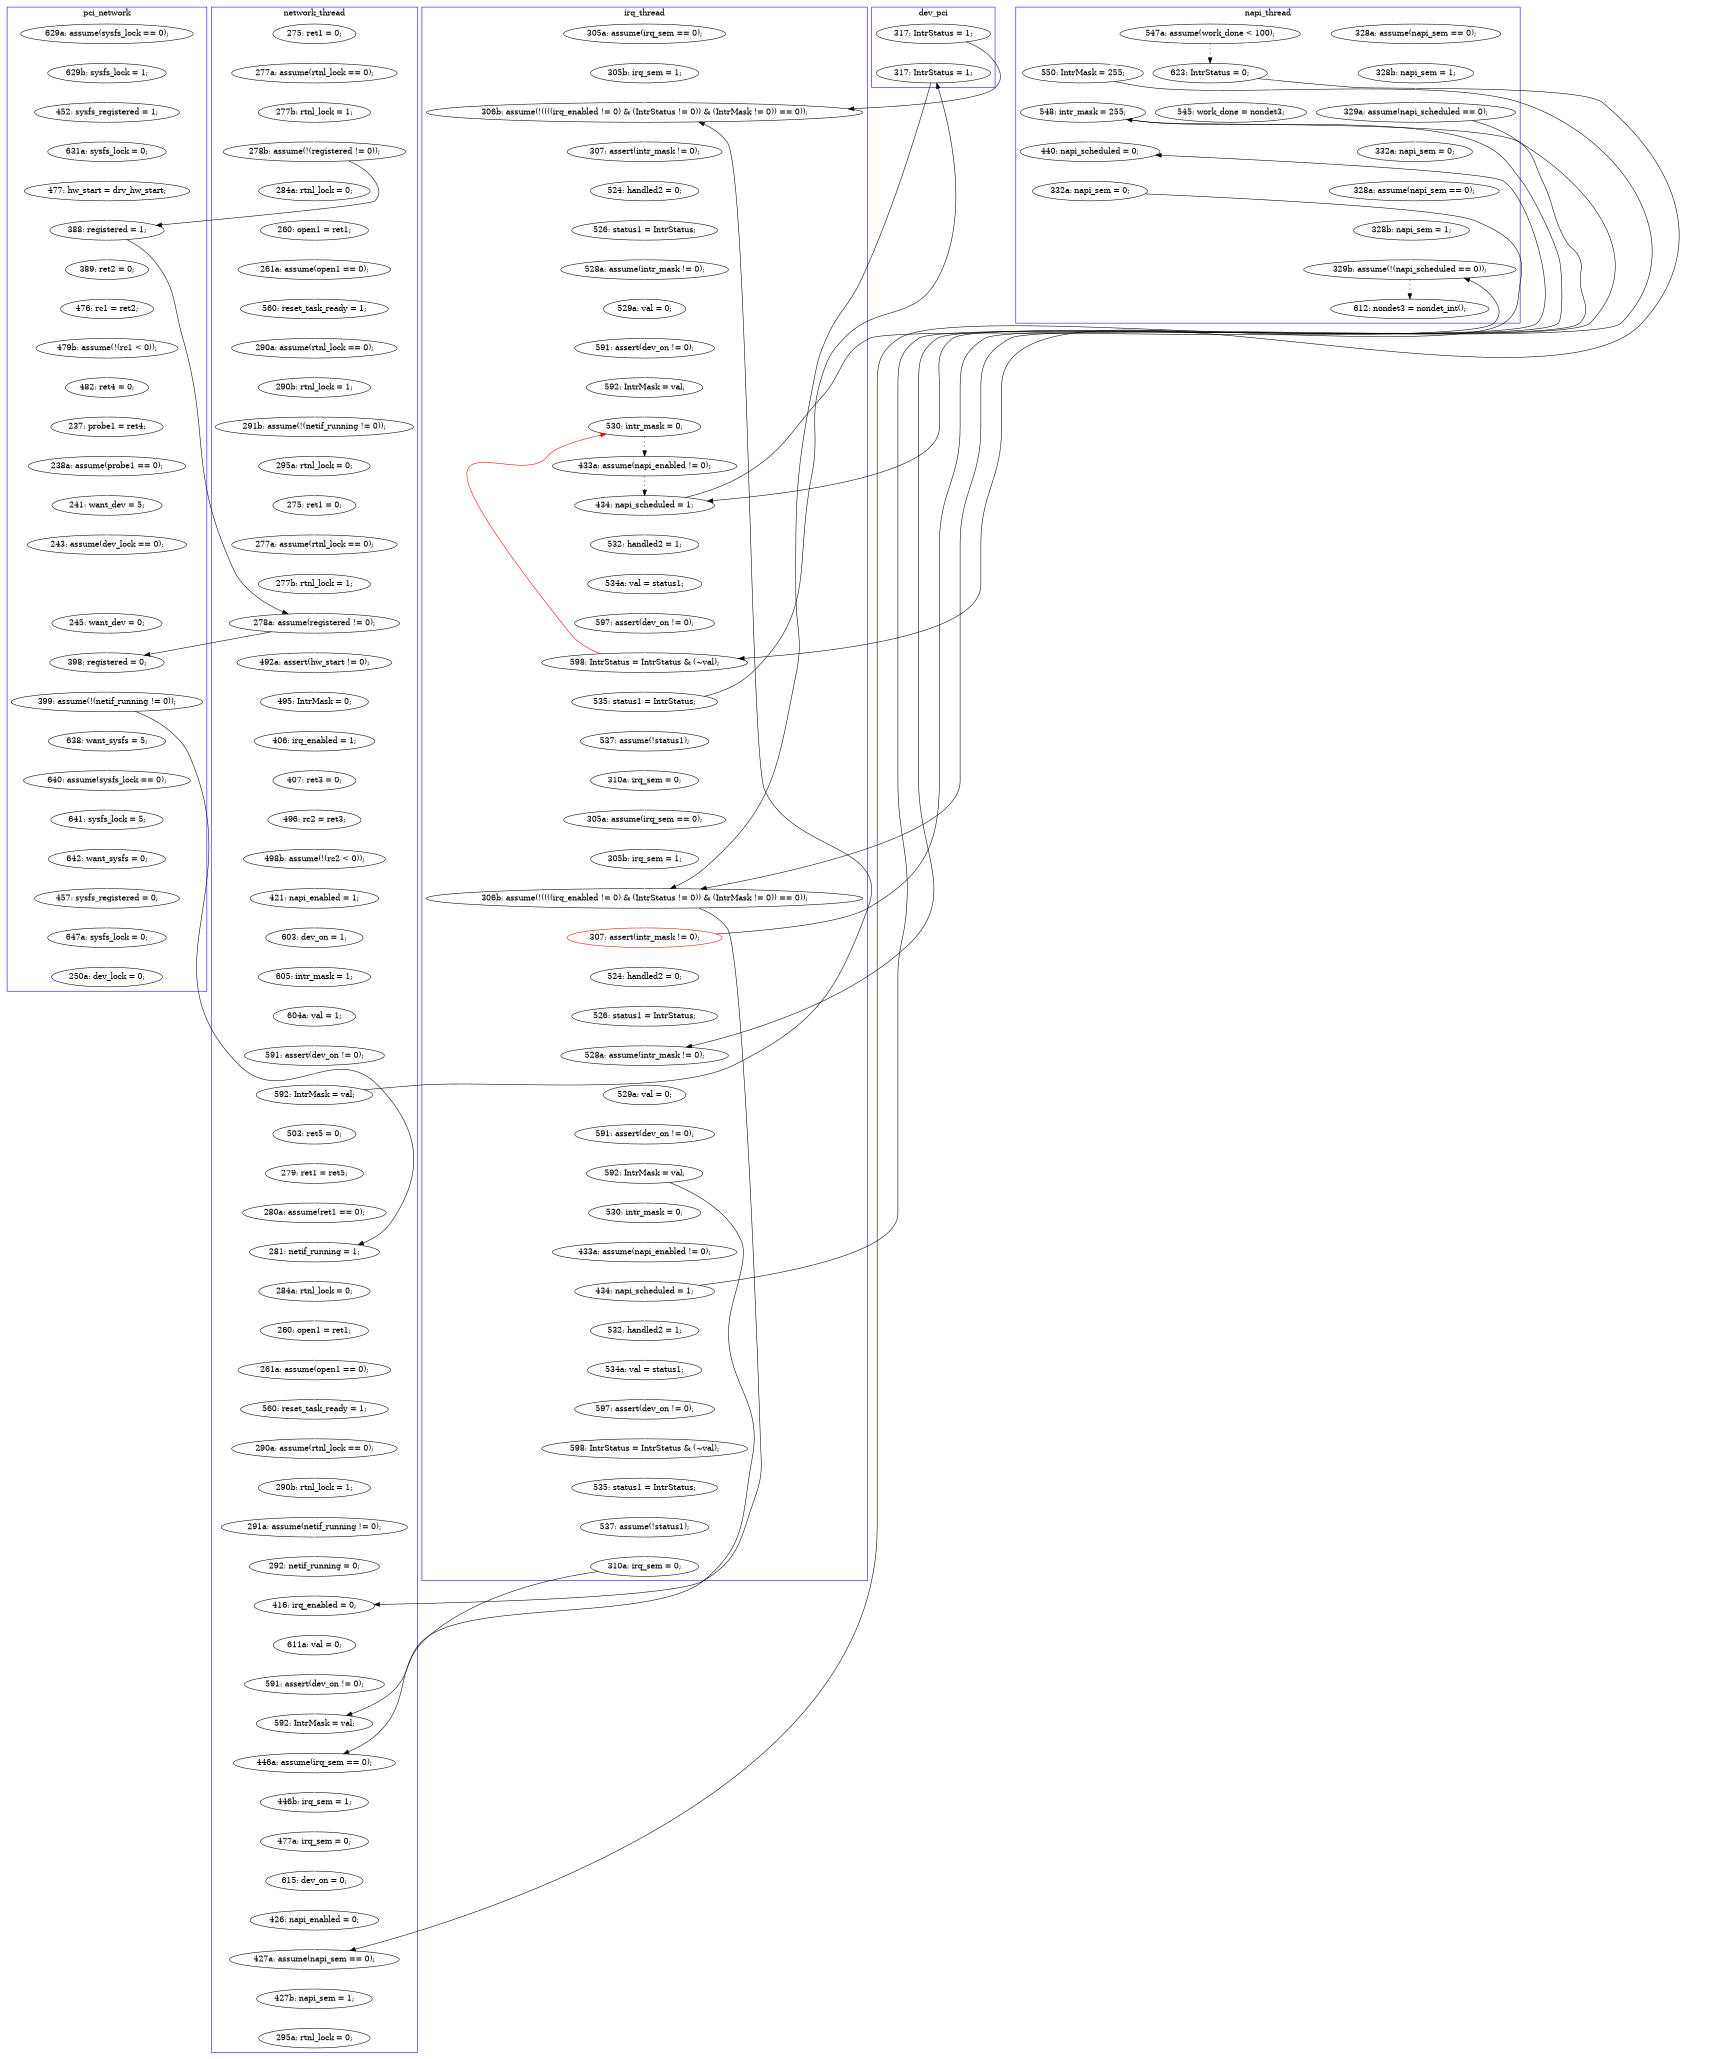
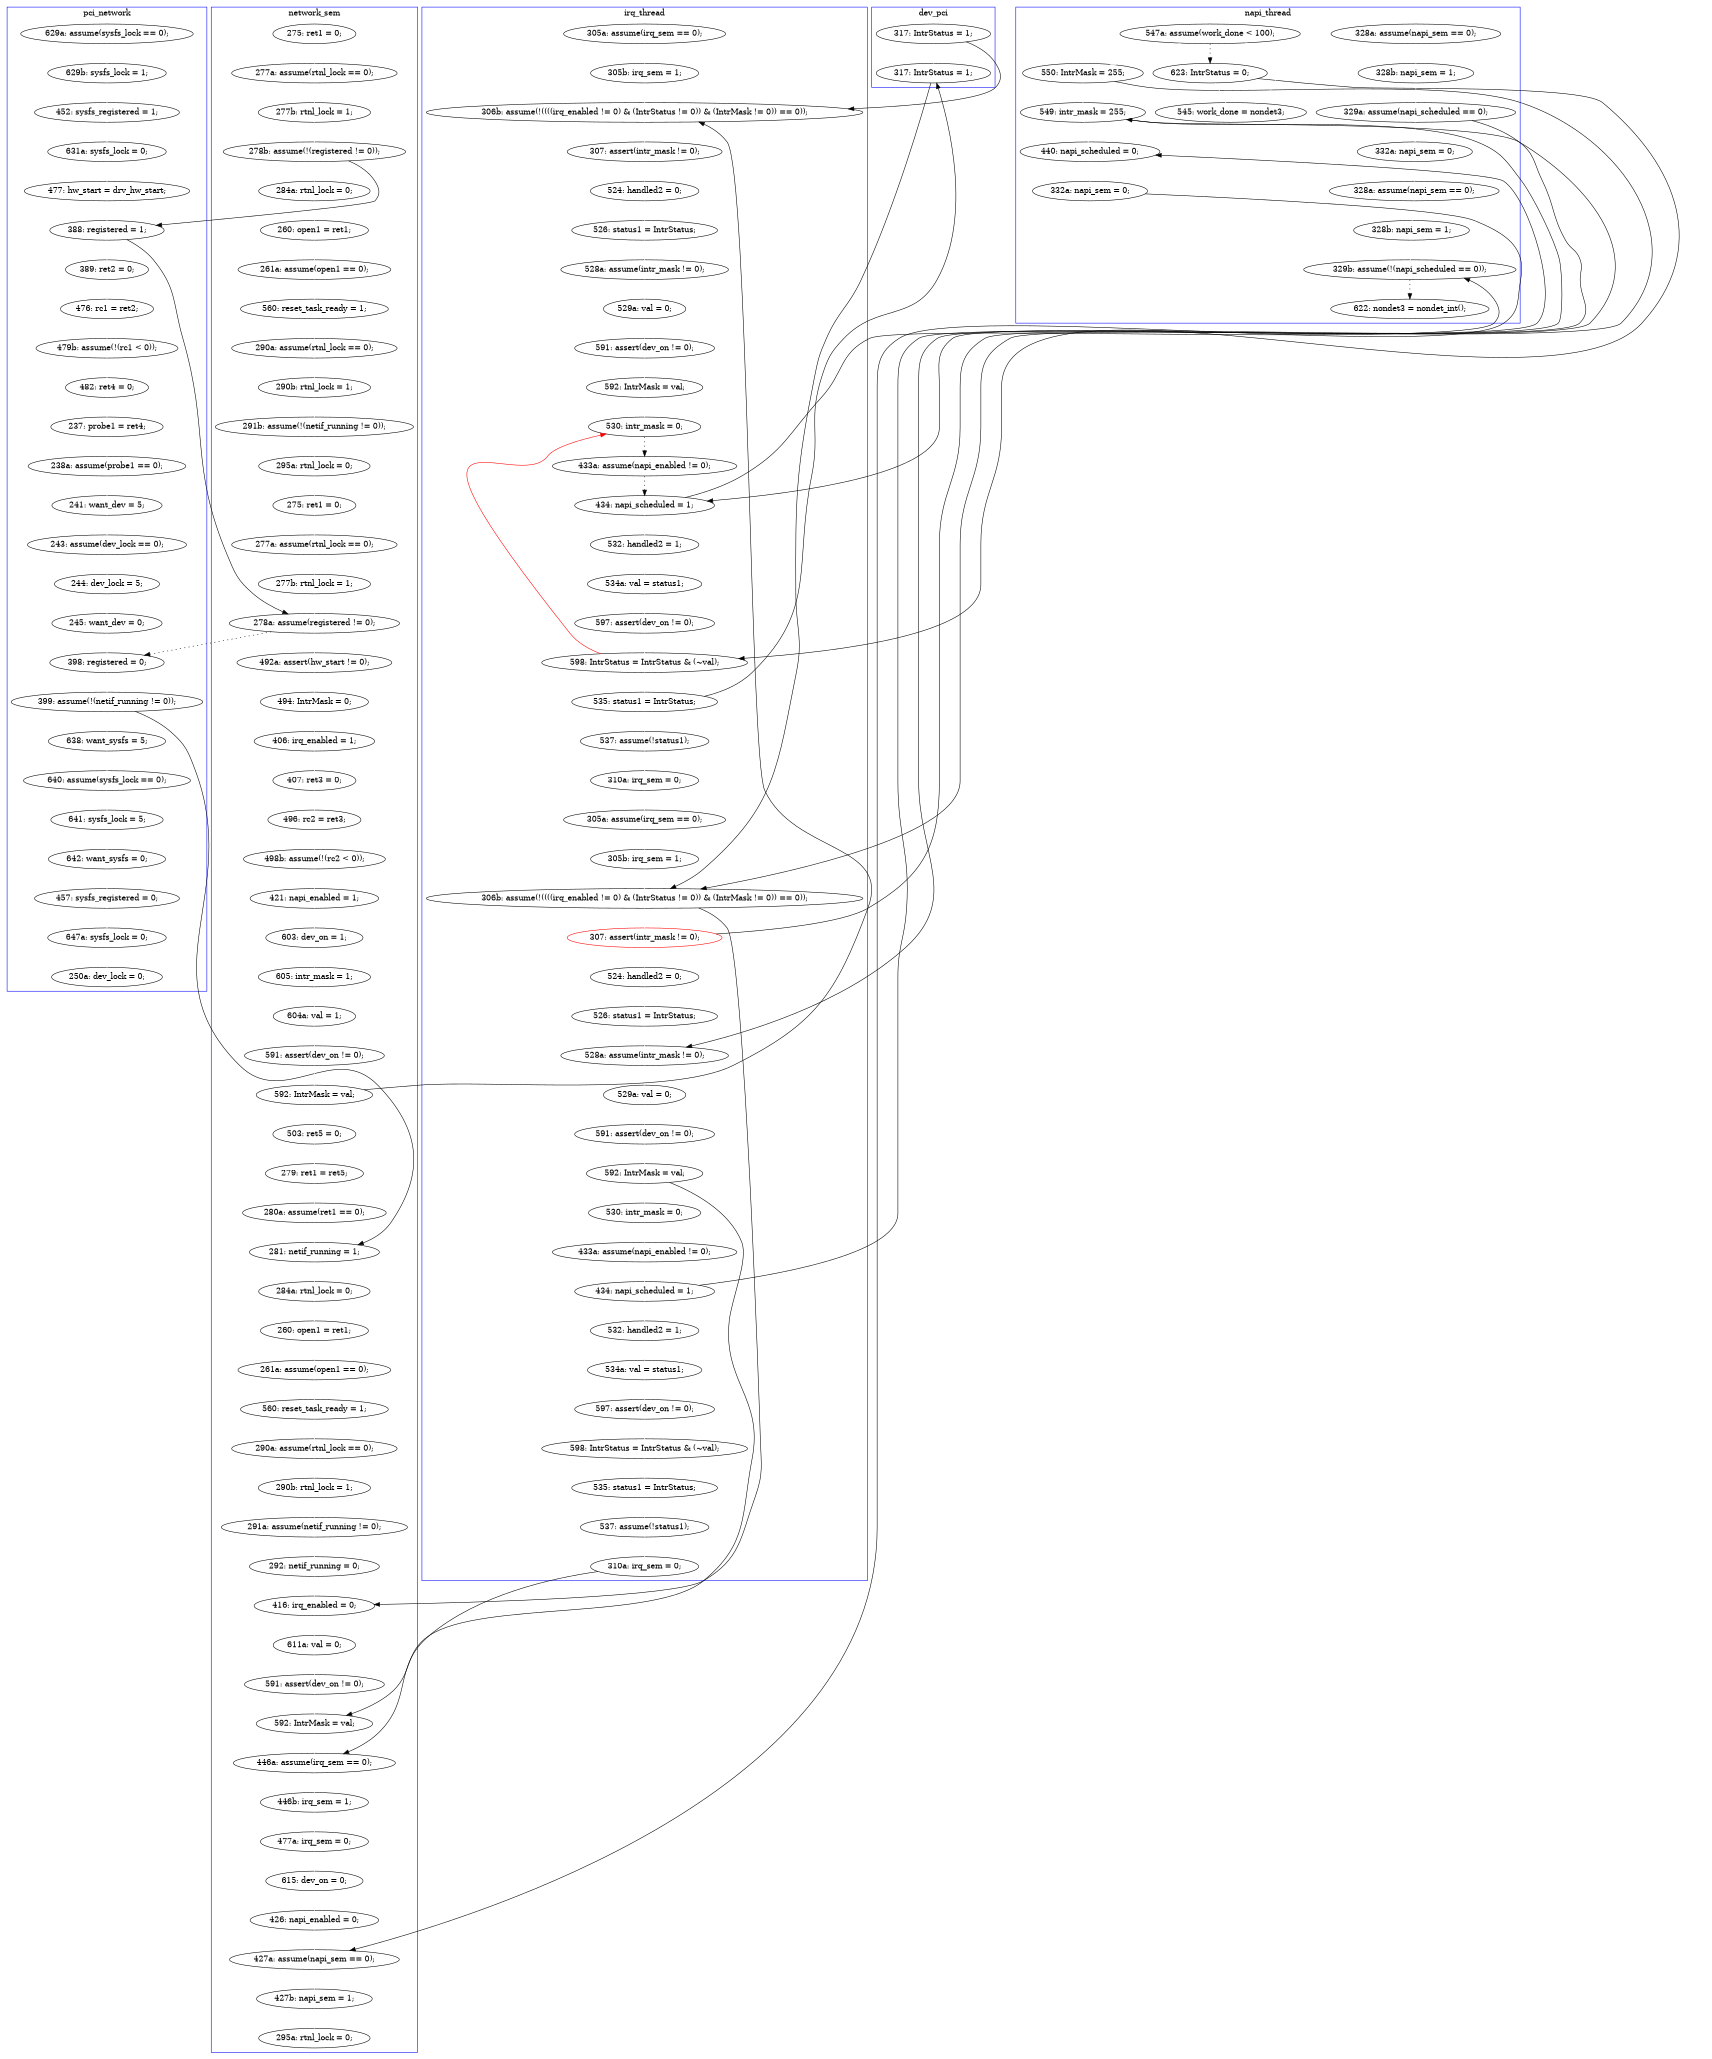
(314, 13) -> (314, 13)
(1083, 112) -> (1083, 112)
(1410, 309) -> (1410, 309)
none -> (107, 584)
(217, 642) -> (217, 642)
(314, 702) -> (314, 702)
